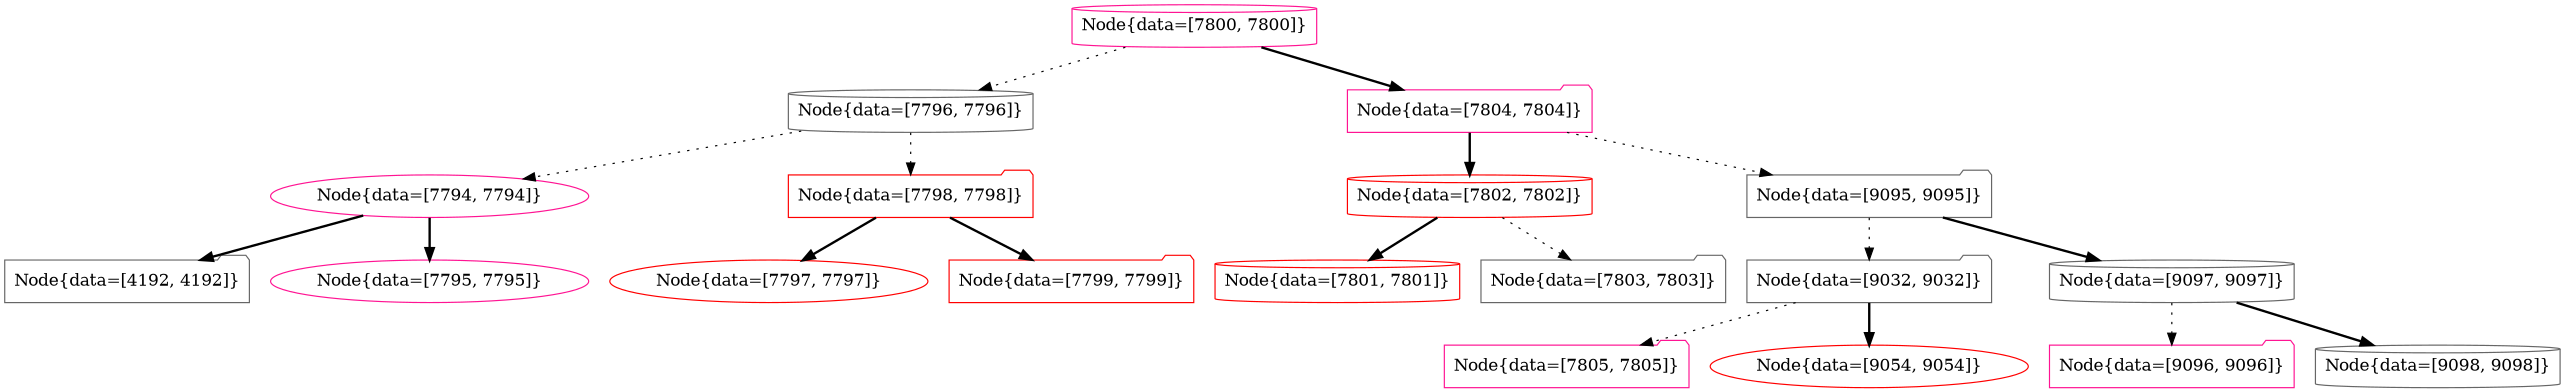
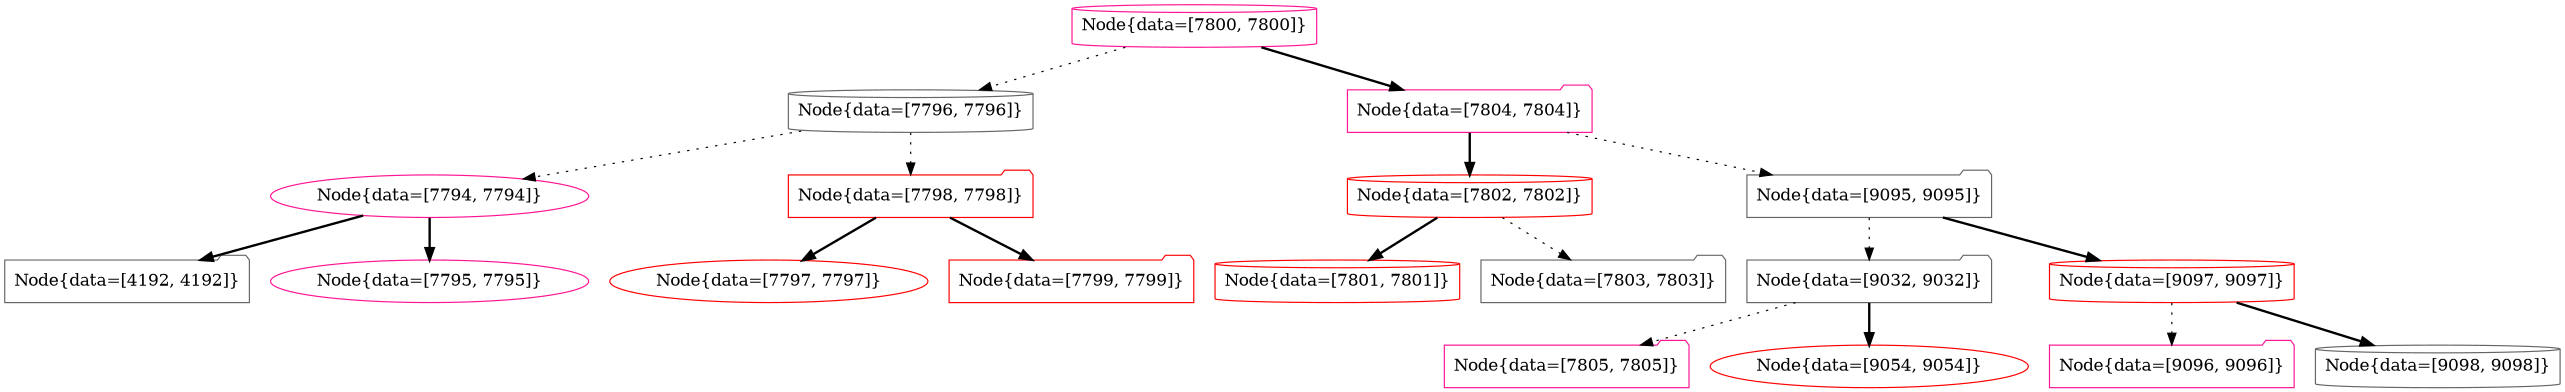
(2172, 281) -> (2172, 281)
